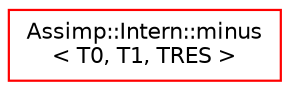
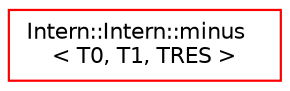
(145, 45) -> (145, 45)
